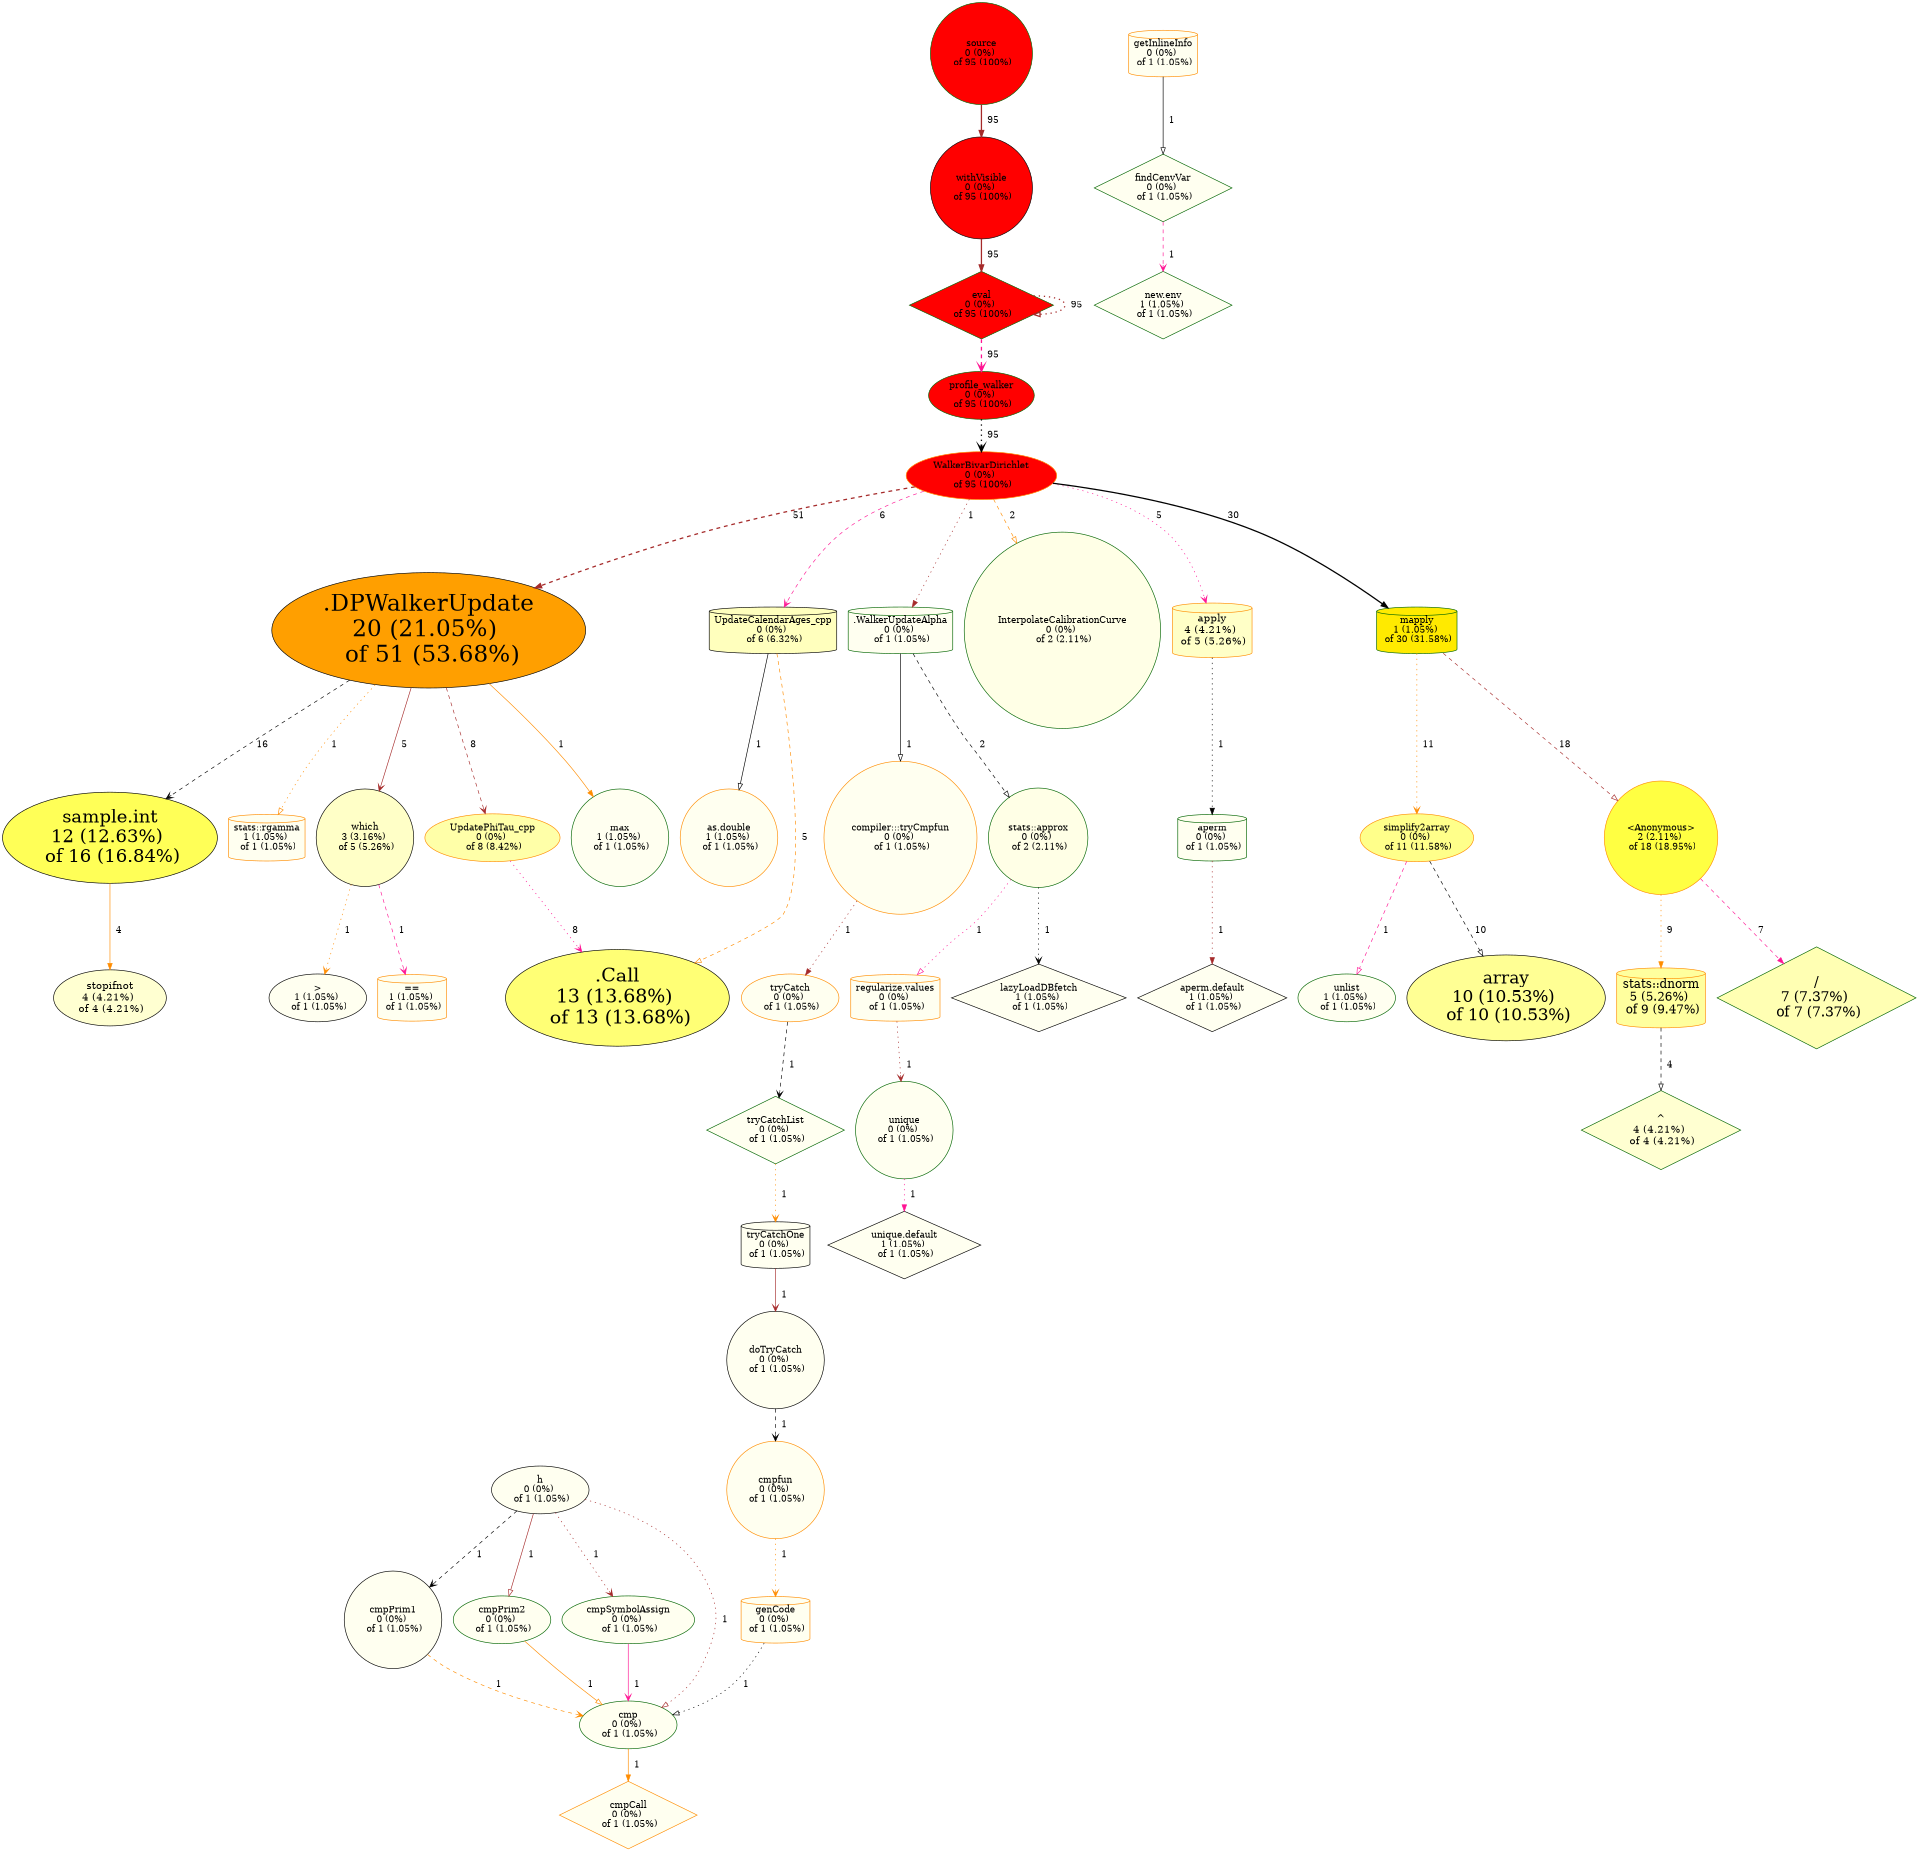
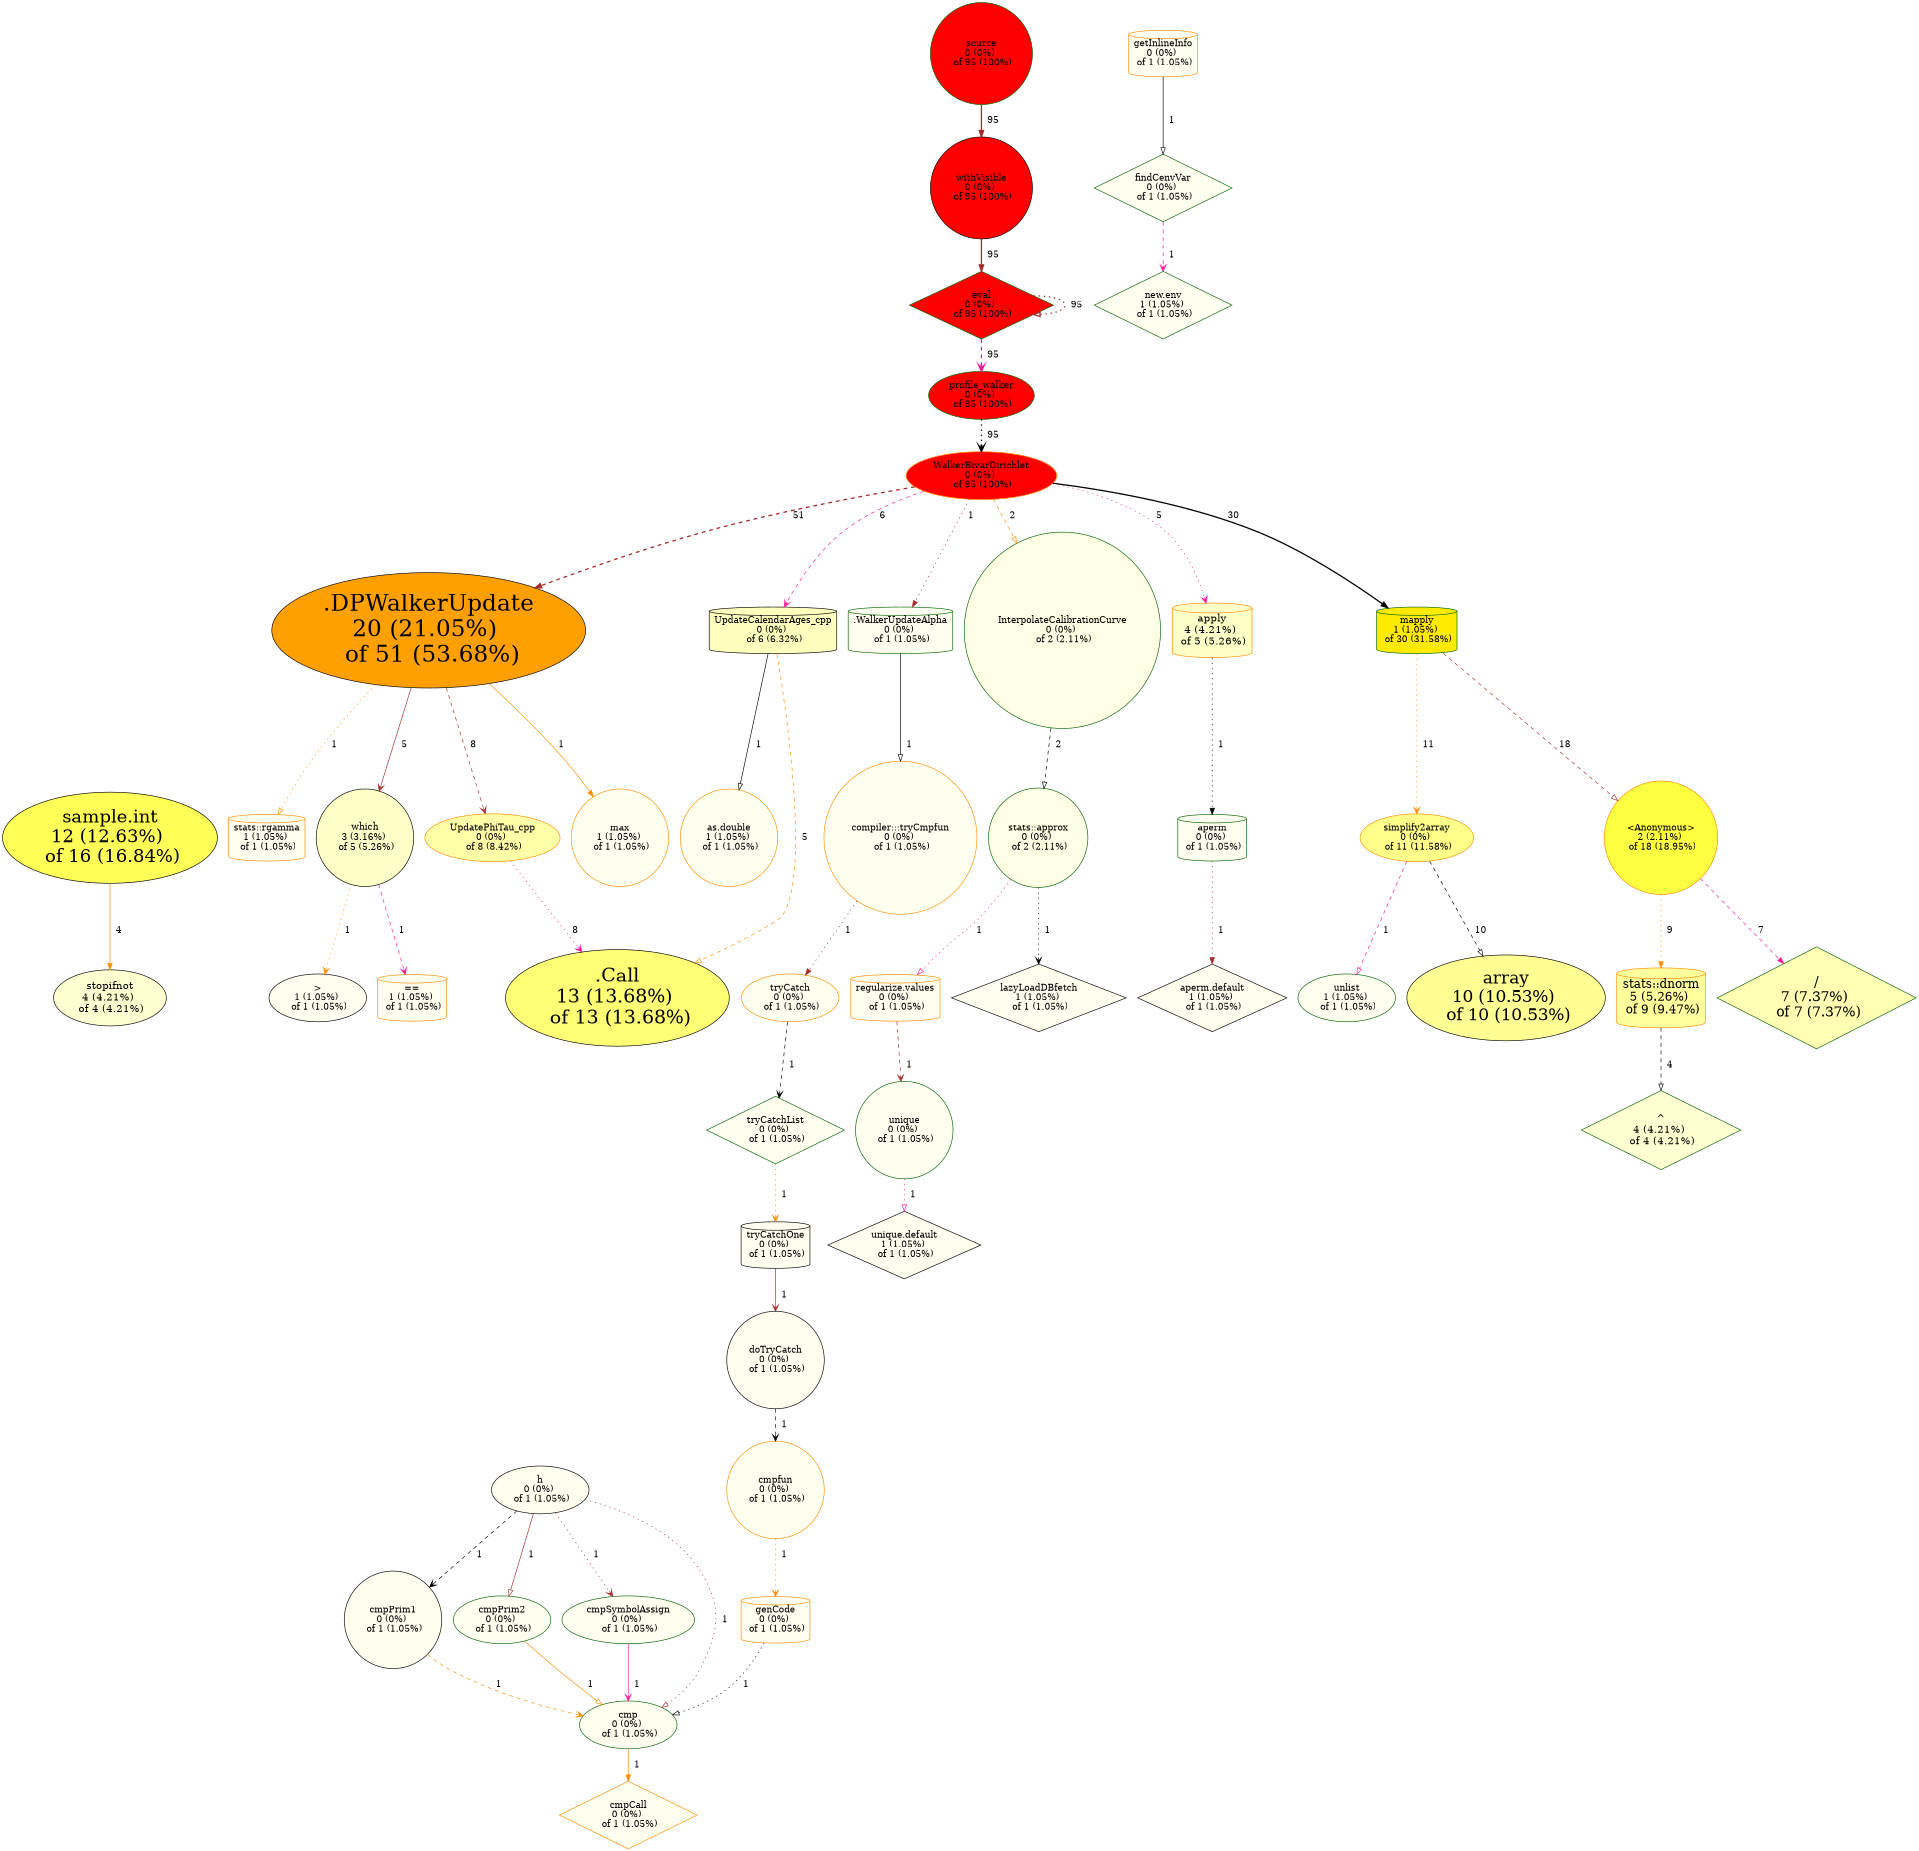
(956, 725) -> (1048, 755)
(260, 737) -> none
(620, 838) -> (620, 838)
(899, 1048) -> (899, 1048)
(904, 1192) -> (904, 1192)
